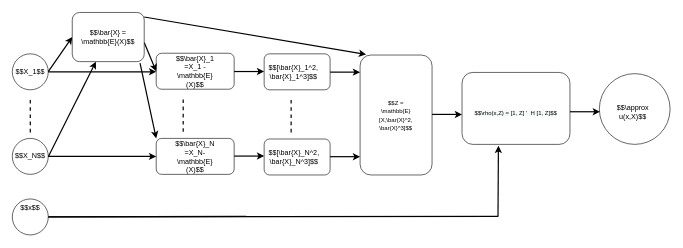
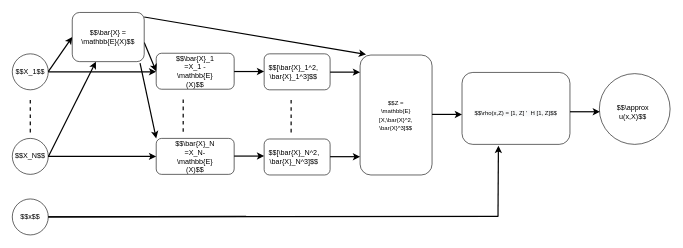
(30, 208) -> (30, 217)
